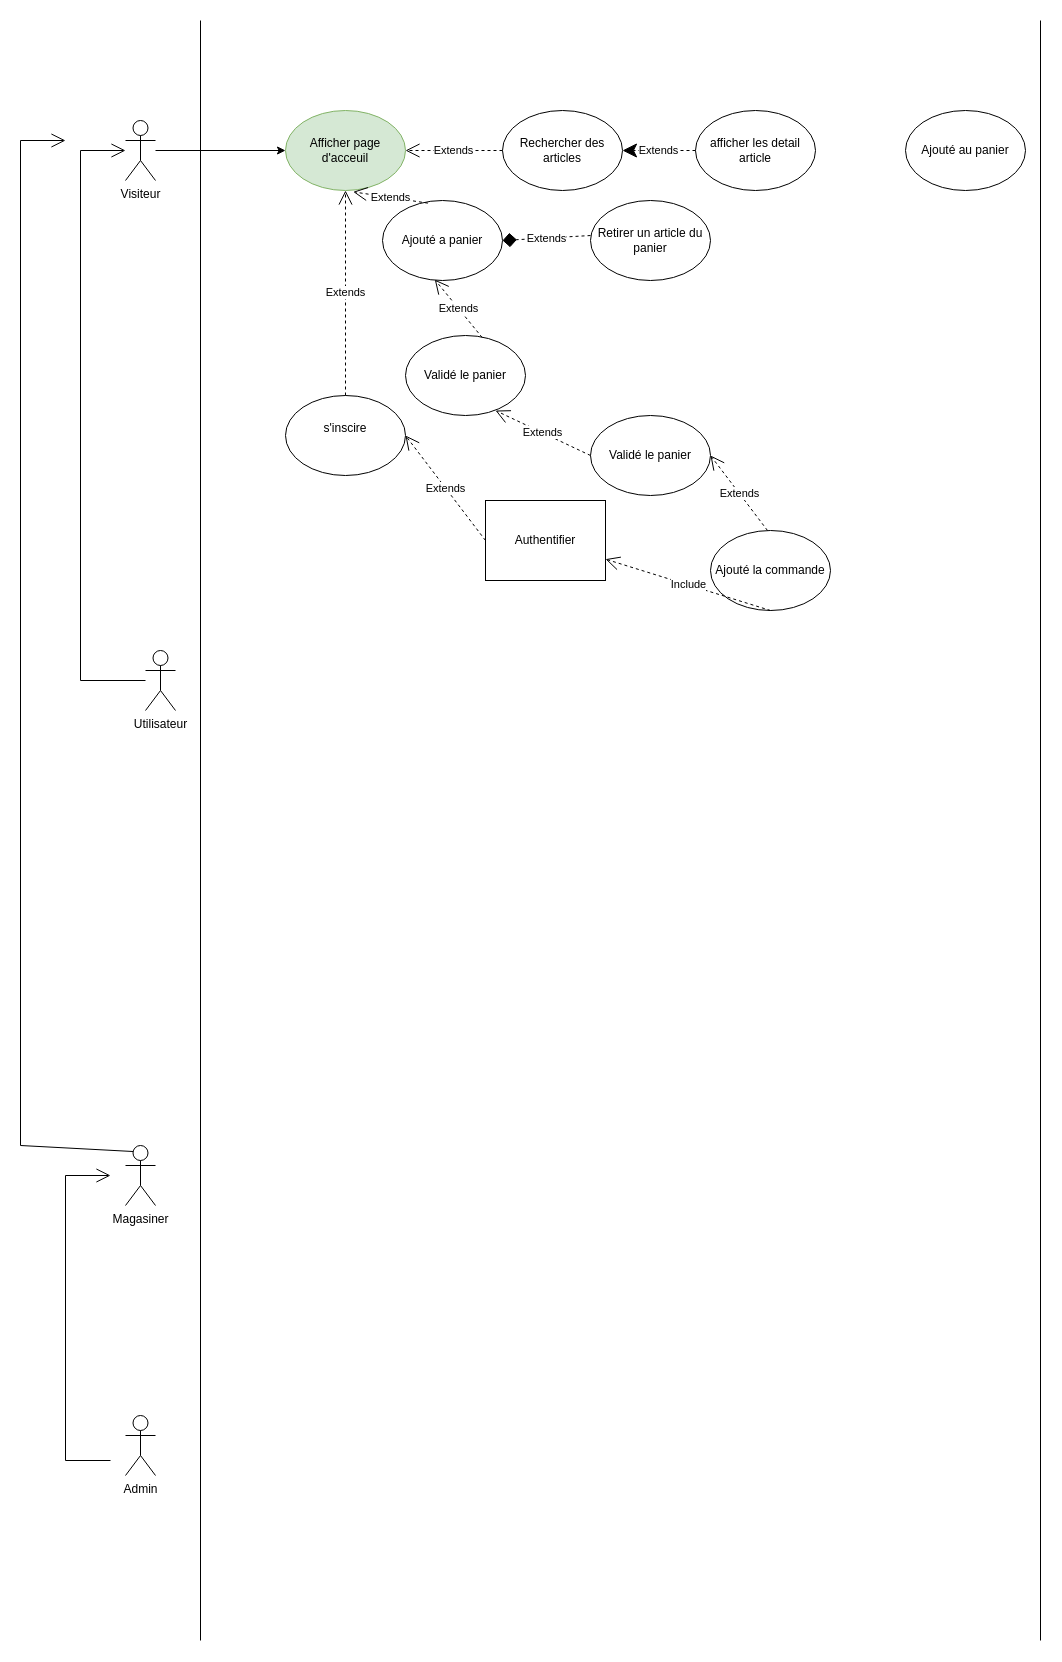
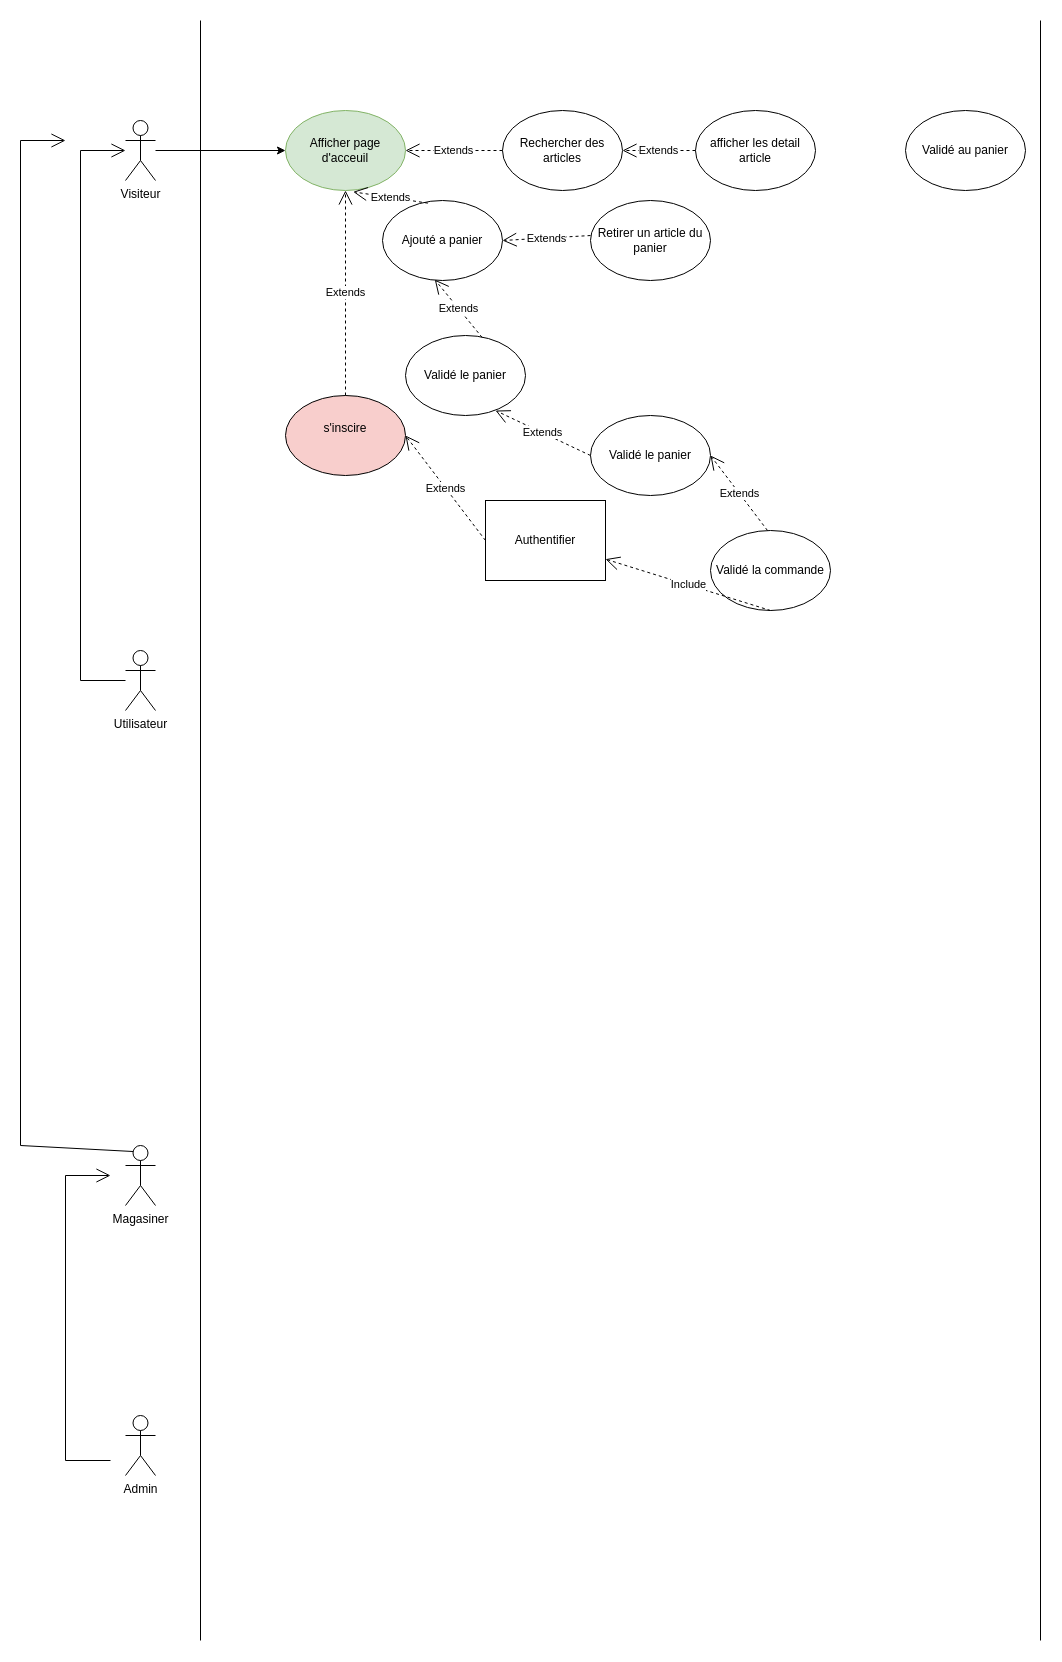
(635, 151) -> (631, 151)
(966, 151) -> (966, 151)
(517, 240) -> (511, 240)
(346, 436) -> (346, 436)
(771, 571) -> (771, 571)
(161, 681) -> (141, 681)
